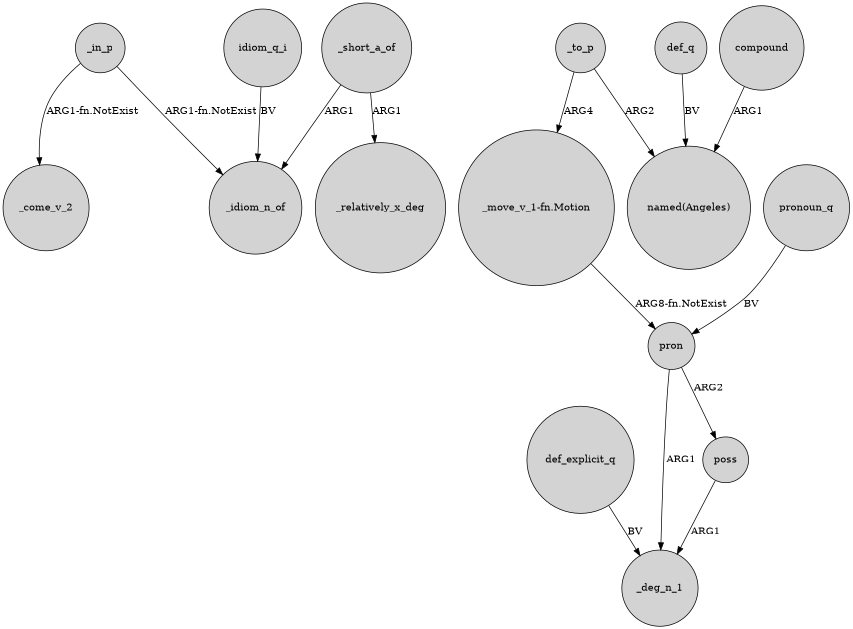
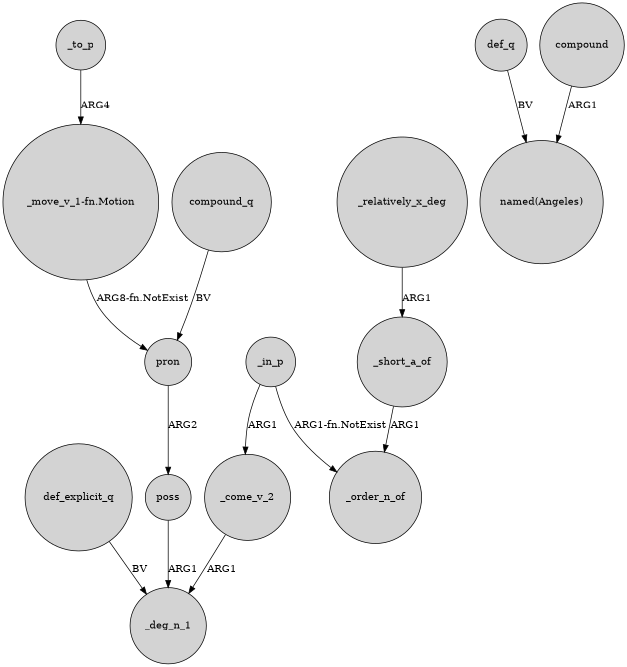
(263, 48) -> none
(622, 110) -> none
(93, 111) -> (263, 425)
(372, 114) -> (402, 289)
(256, 208) -> (375, 497)
(807, 208) -> (222, 202)
(664, 456) -> (209, 561)
